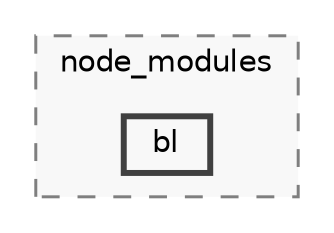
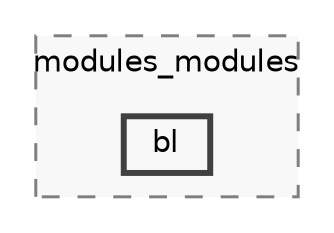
(167, 64) -> (167, 64)
